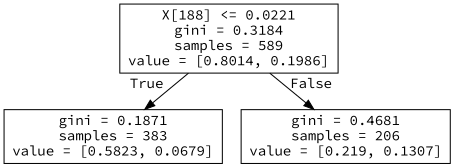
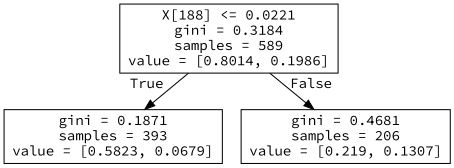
(113, 137) -> (113, 137)
